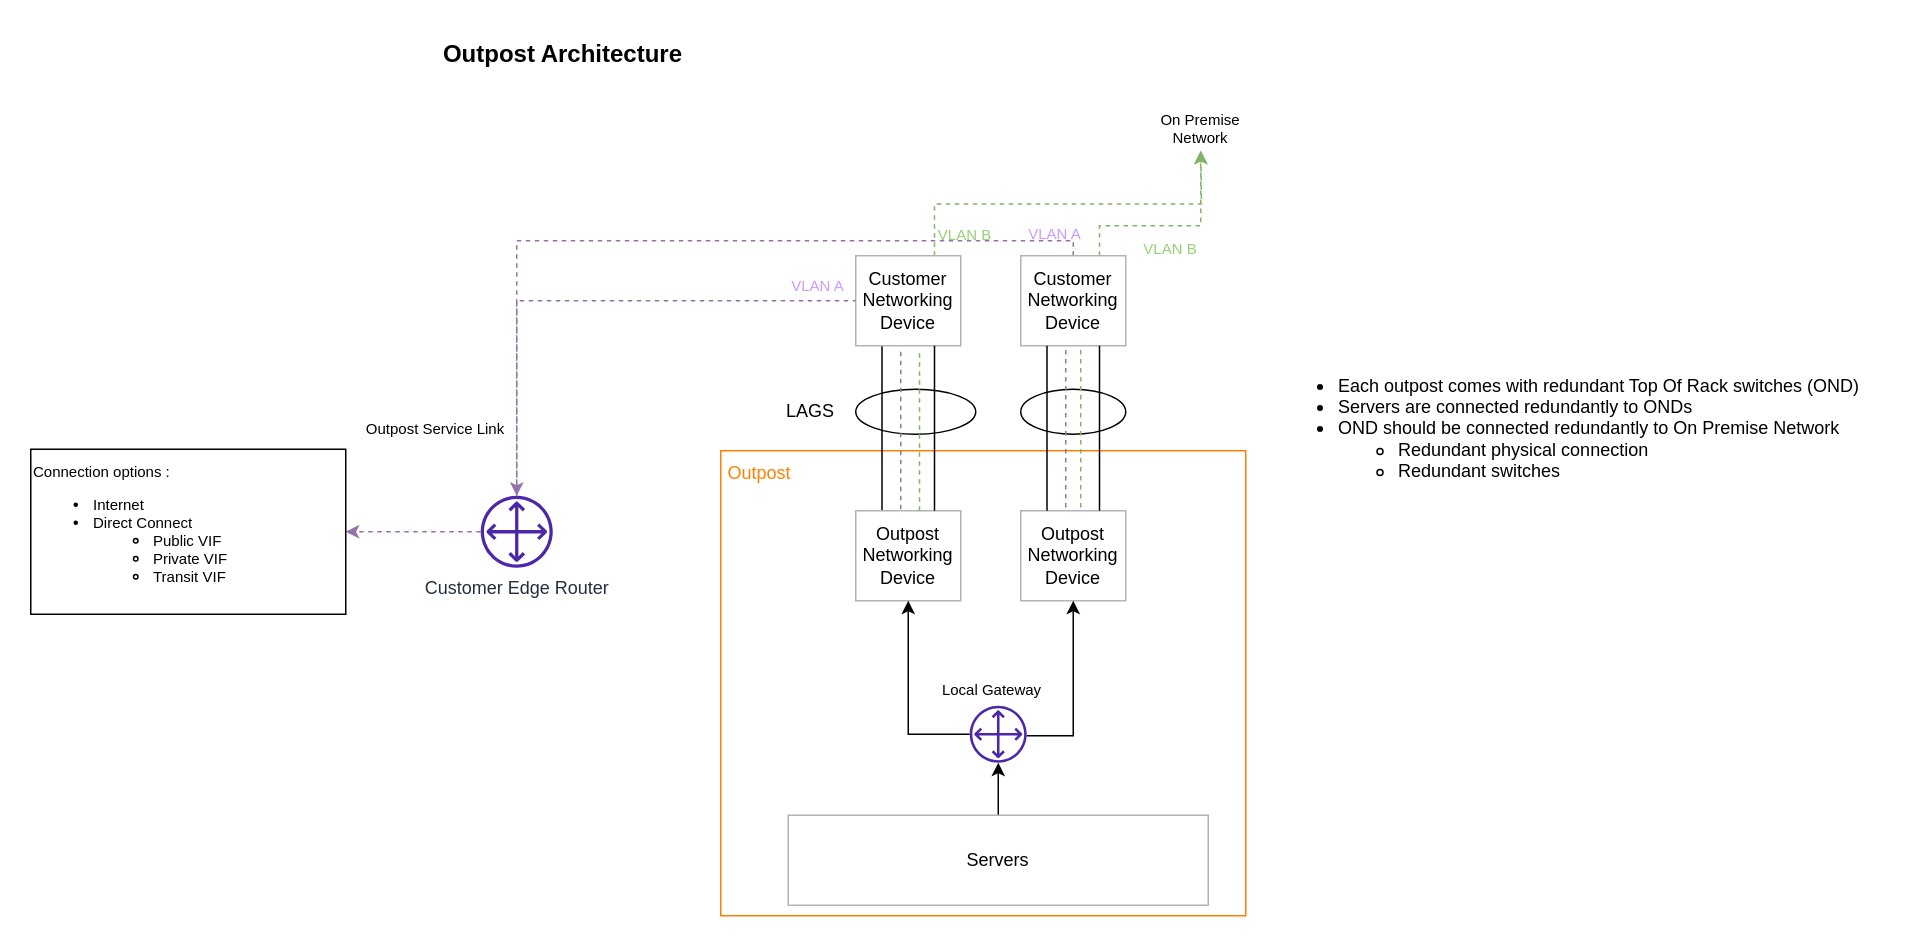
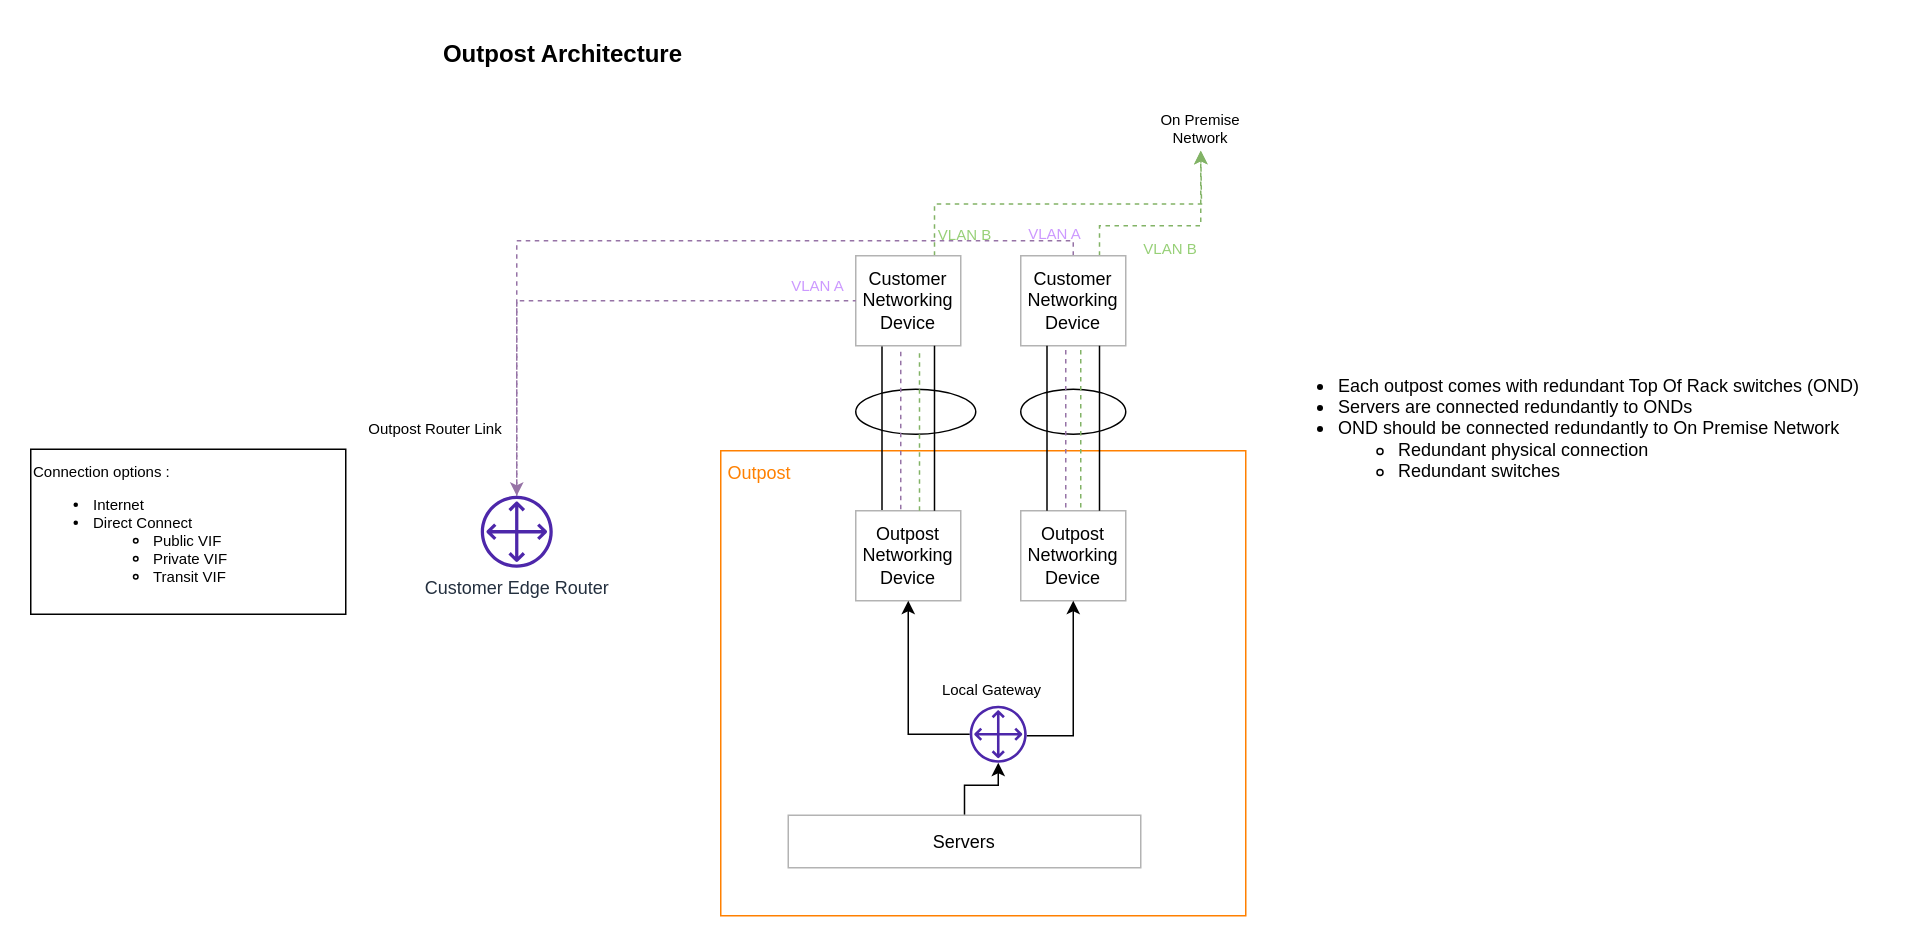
(811, 412) -> none
(436, 428) -> (436, 428)
(419, 532) -> none
(998, 860) -> (965, 842)
